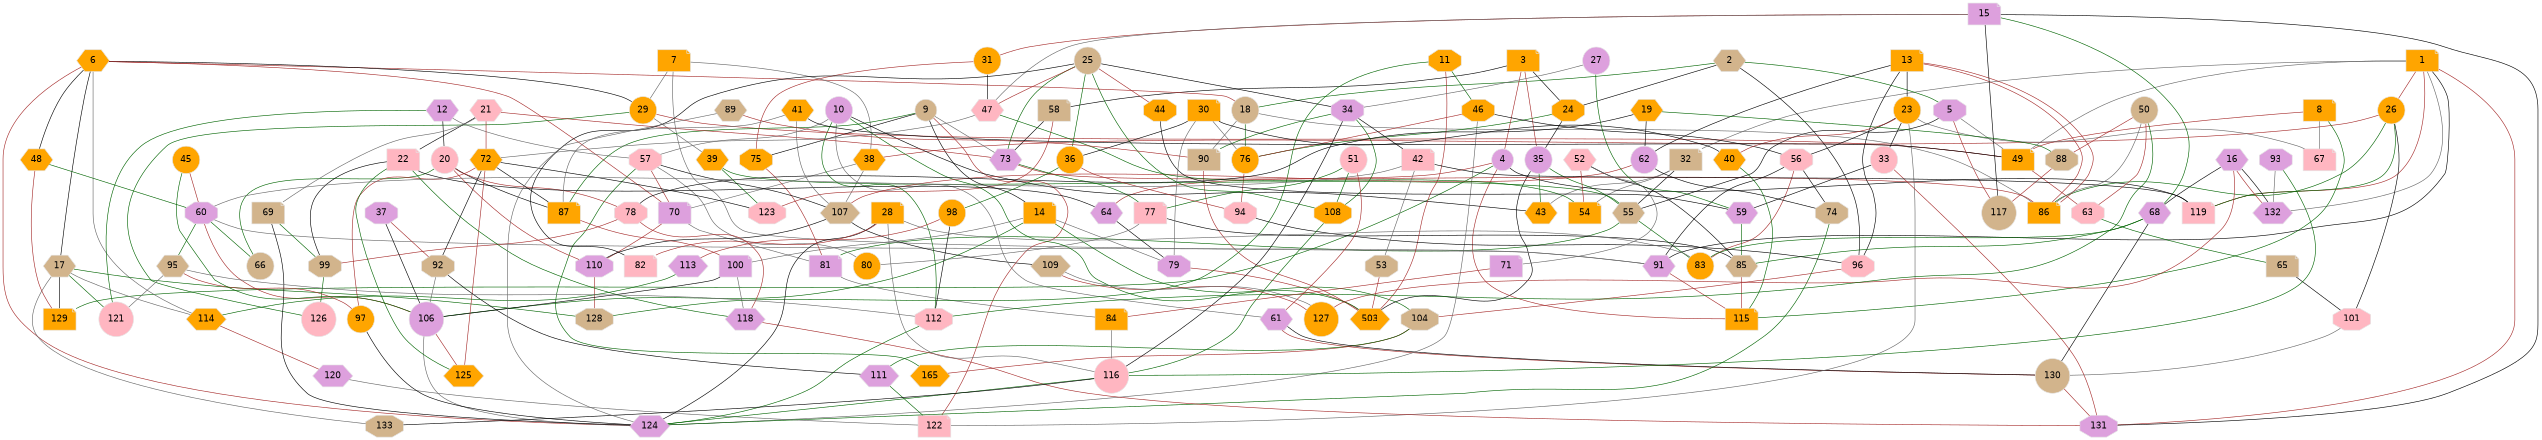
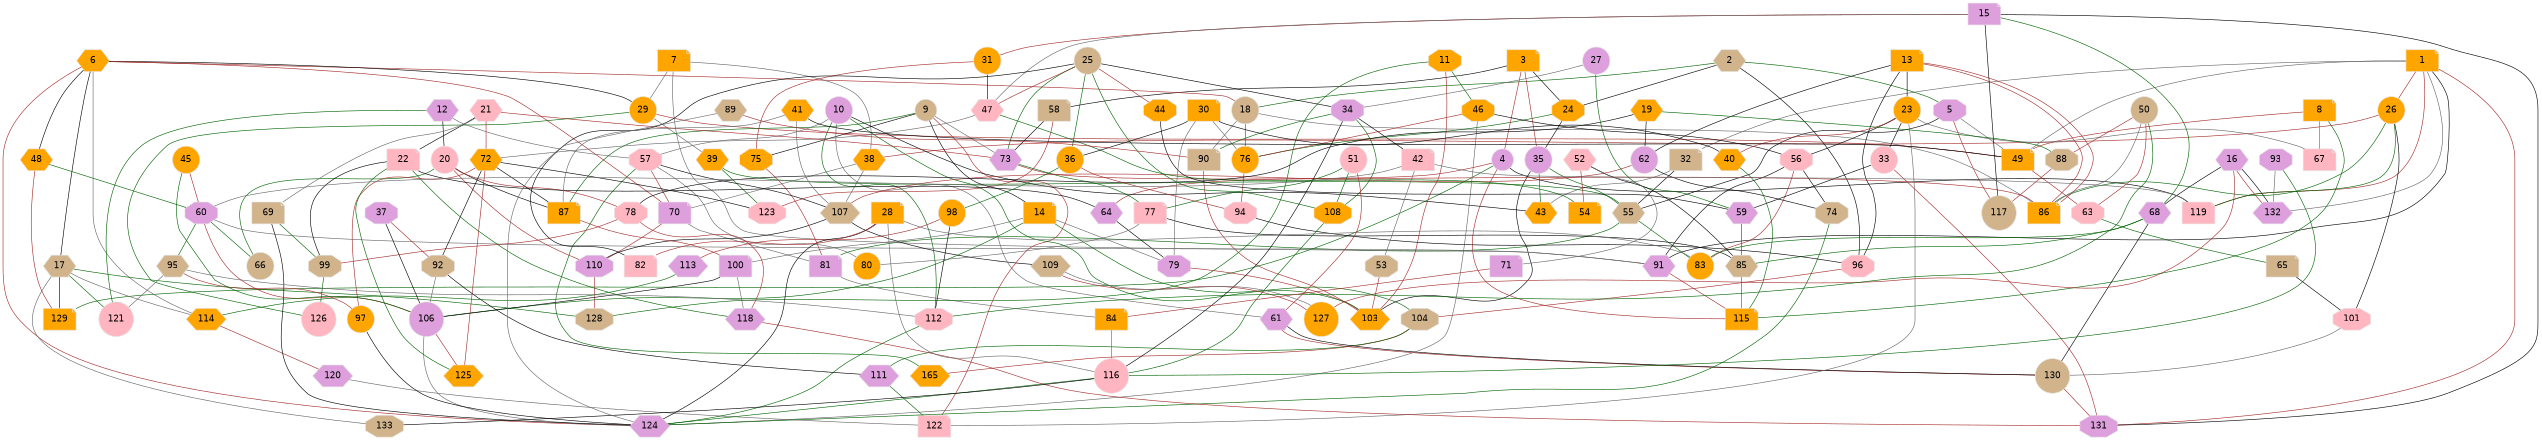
(1812, 178) -> (1812, 178)
(1632, 185) -> none
(1370, 319) -> (1370, 319)
